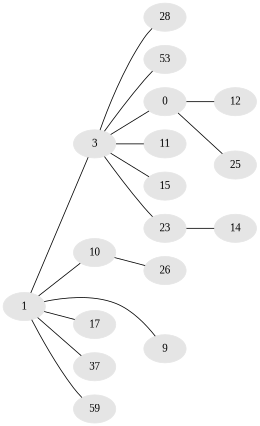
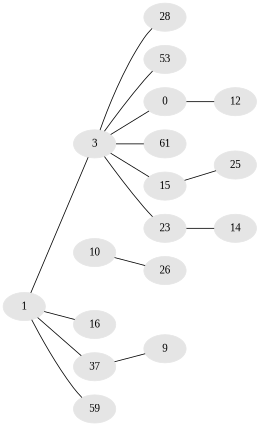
(200, 133) -> (200, 176)
(165, 144) -> (165, 144)
(59, 280) -> none
(106, 300) -> (130, 358)
(95, 325) -> (95, 325)
